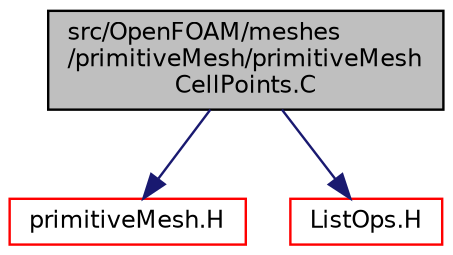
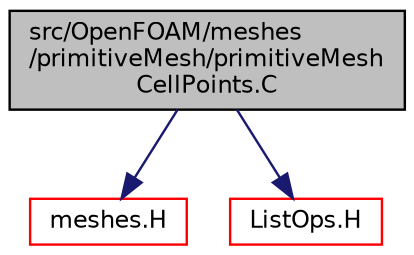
(128, 222) -> (108, 222)
